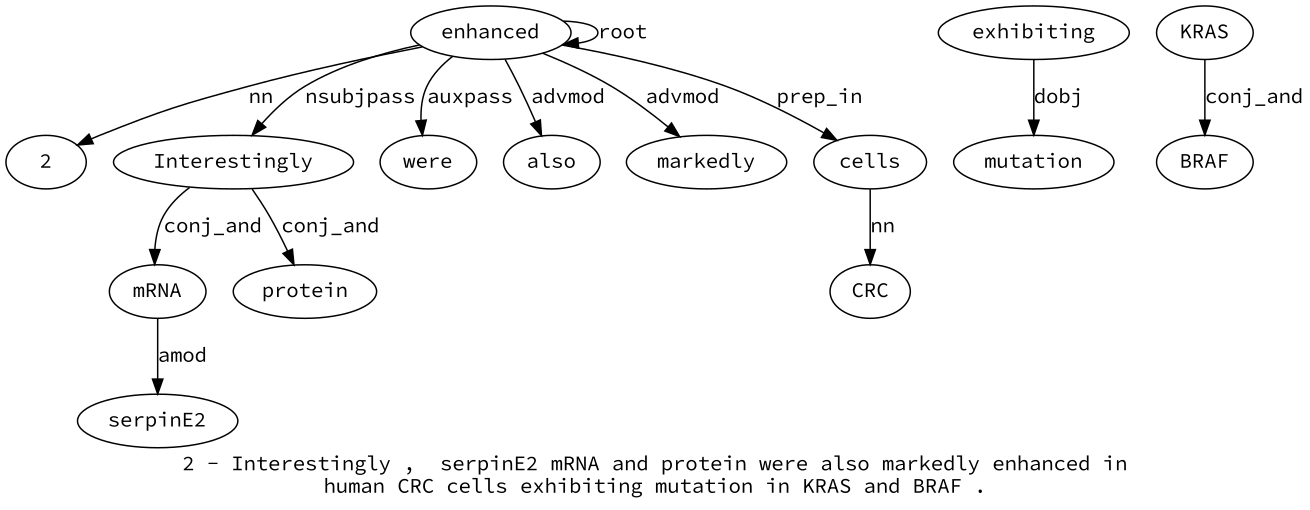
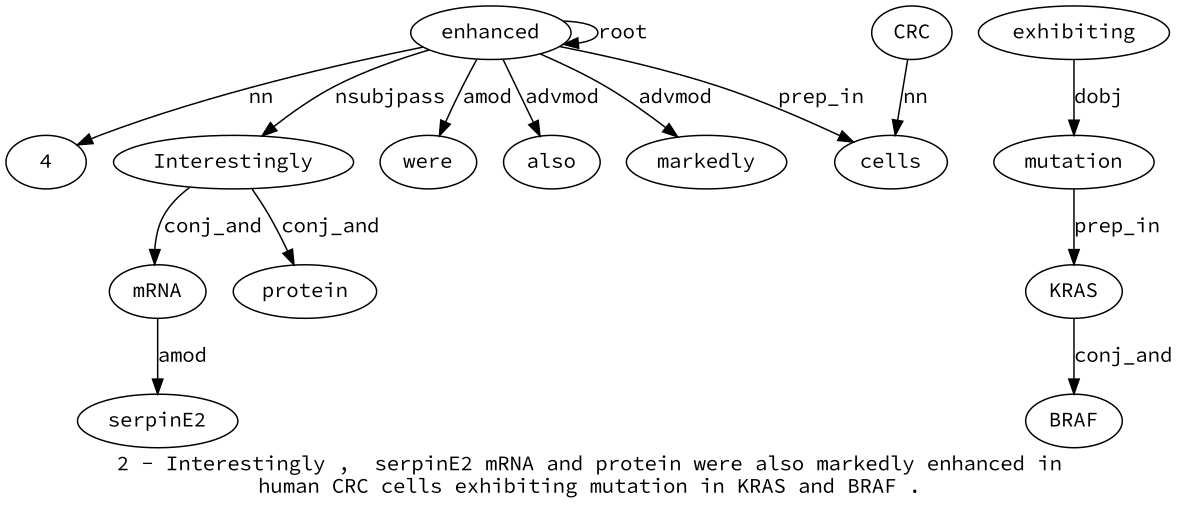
(470, 97) -> (488, 97)
(46, 162) -> (46, 162)
(870, 219) -> (903, 90)
none -> (1074, 219)
